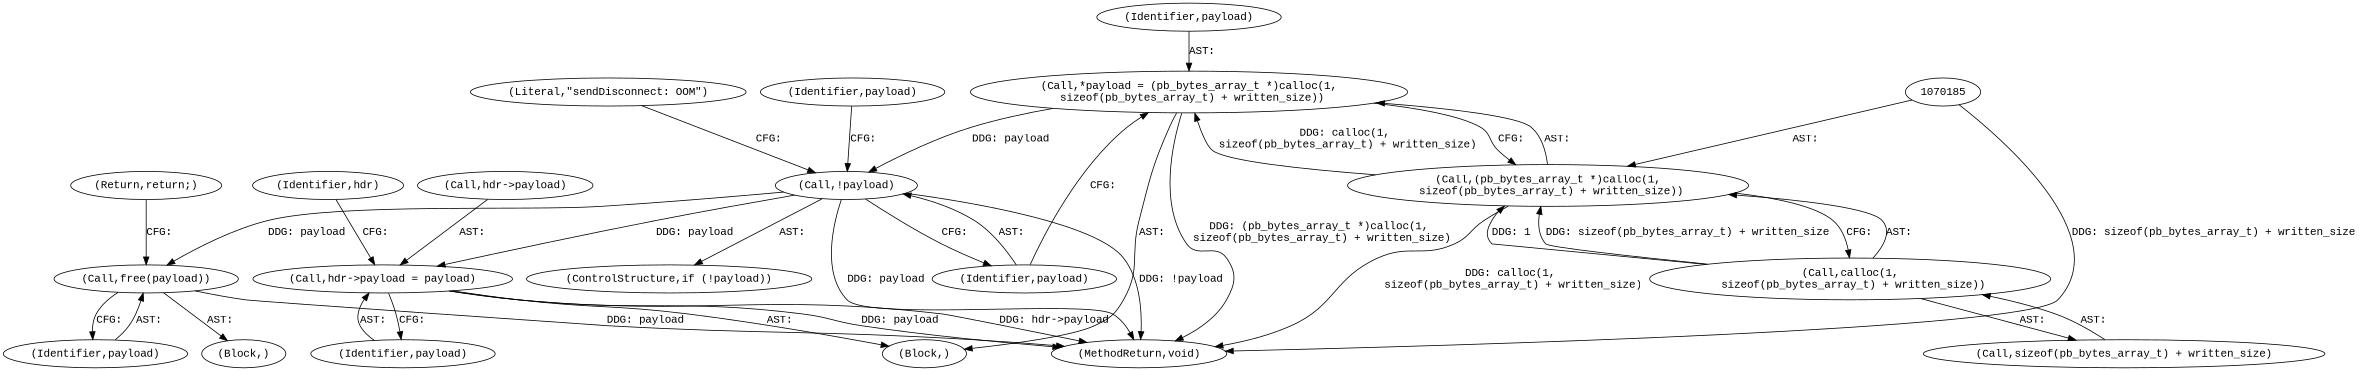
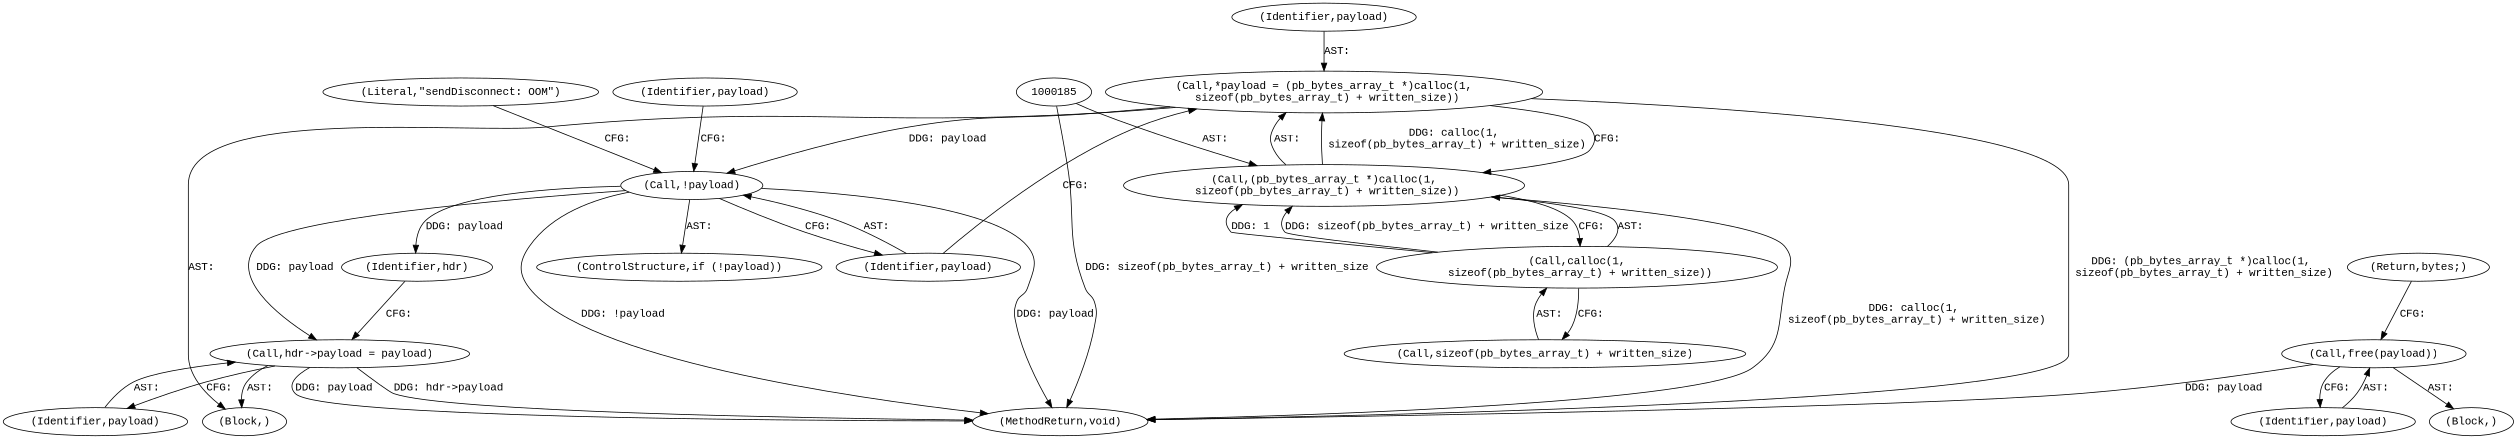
(1943, 92) -> (1054, 92)
(146, 185) -> (2418, 267)
(505, 185) -> none
(490, 208) -> (507, 194)
(2036, 320) -> (1594, 314)
